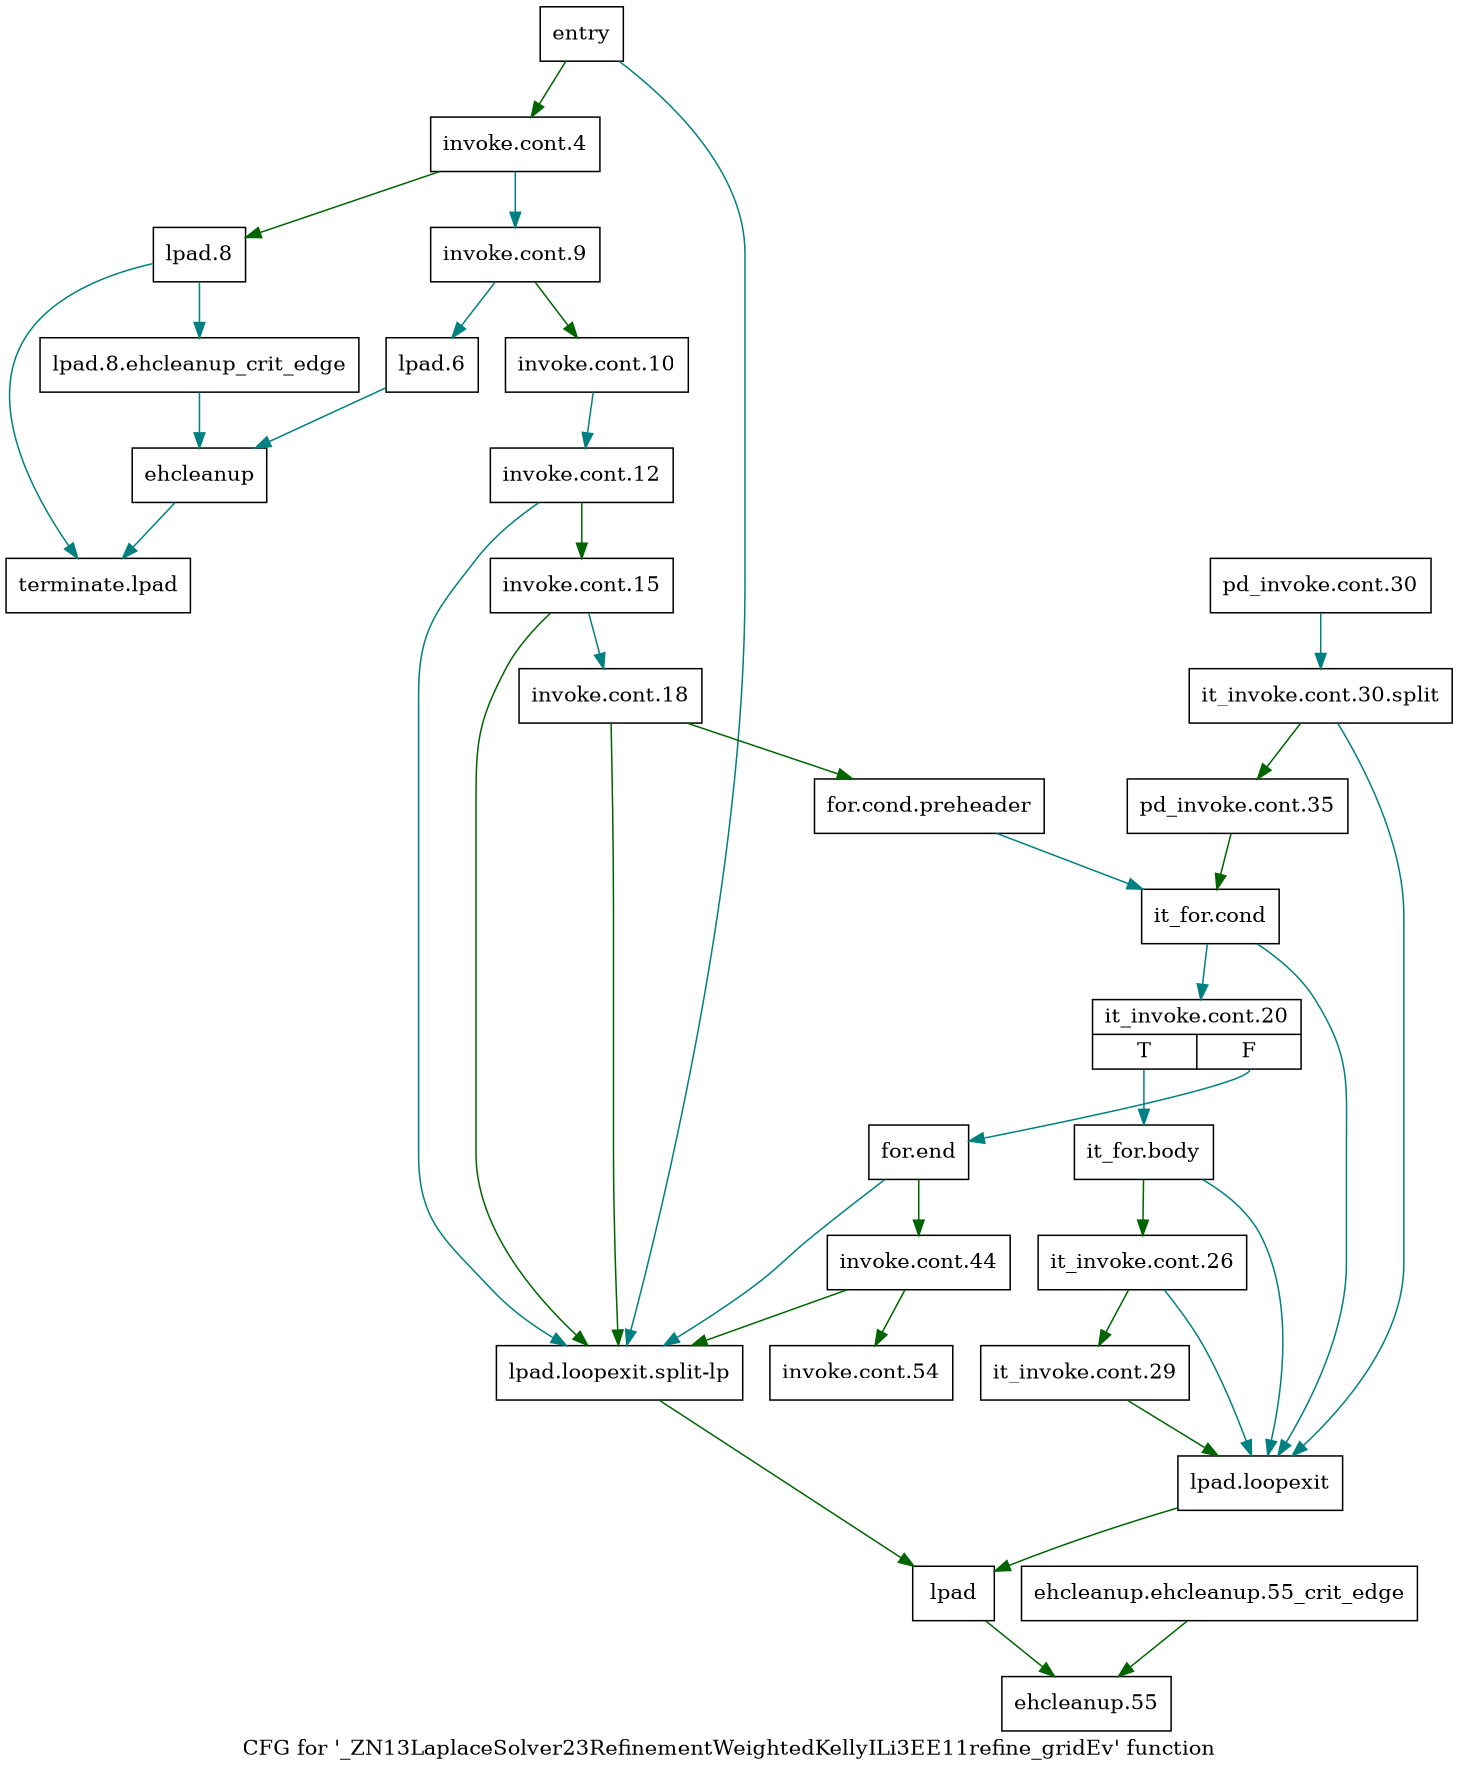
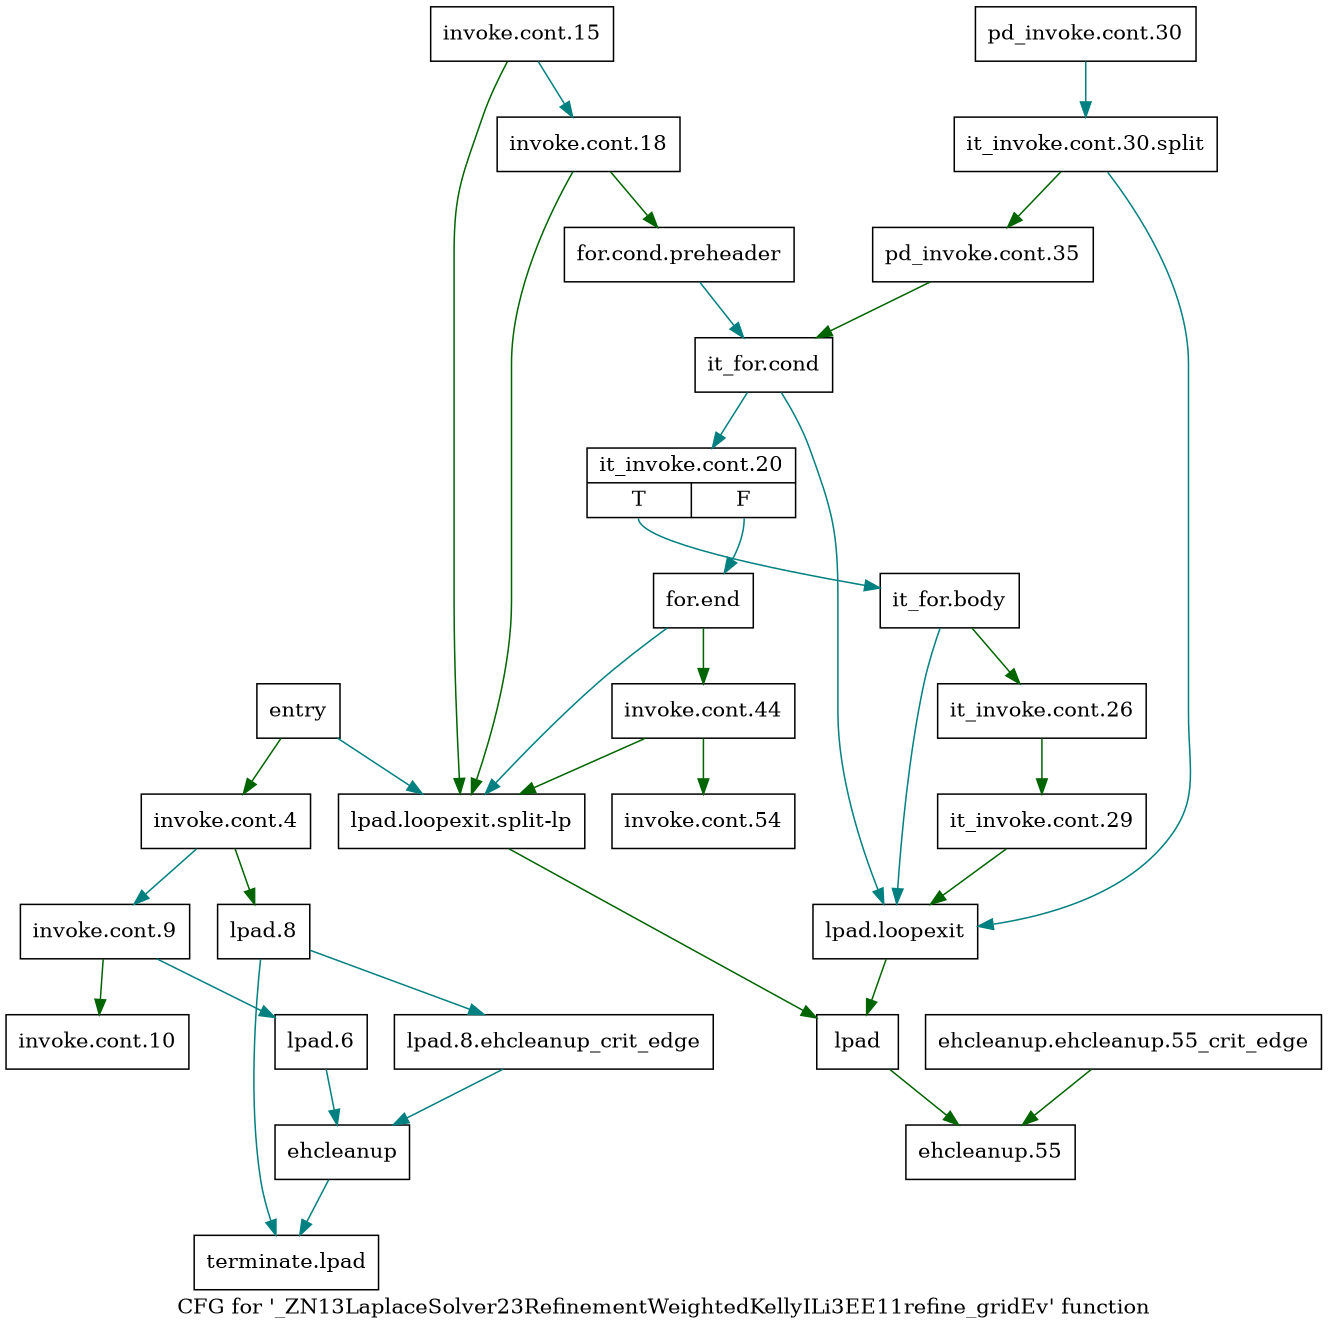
(582, 475) -> none
(1212, 1362) -> none
